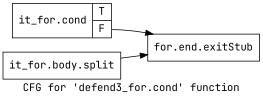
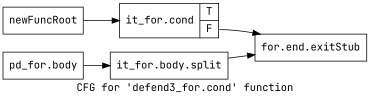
none -> (43, 21)
none -> (43, 66)
